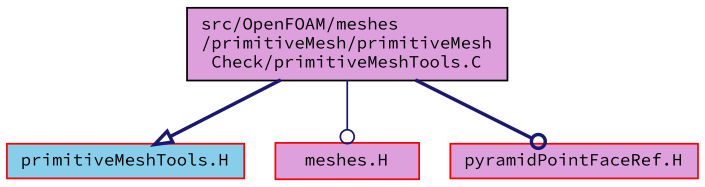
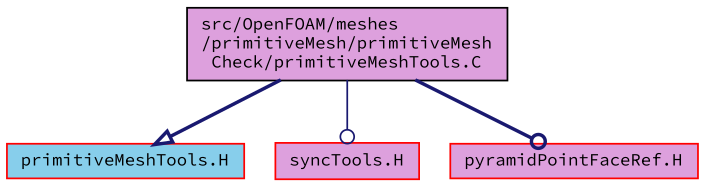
(347, 161) -> (347, 161)
